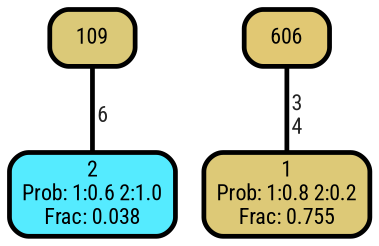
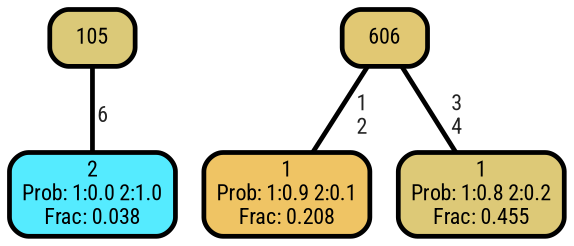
(92, 38) -> (92, 38)
(92, 194) -> (92, 194)
none -> (287, 194)
(287, 194) -> (481, 194)
